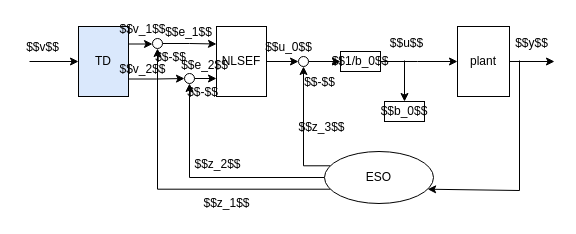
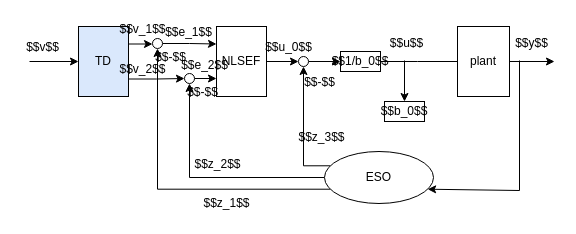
(449, 62) -> (452, 62)
(322, 128) -> (322, 138)
